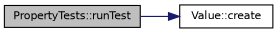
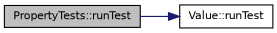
(226, 16) -> (226, 16)
